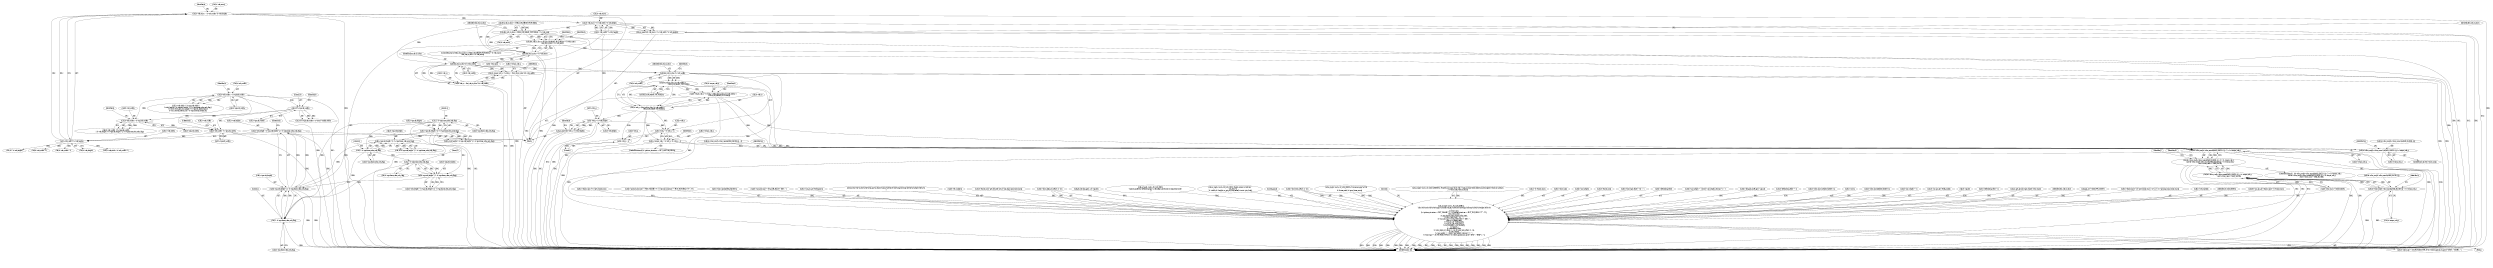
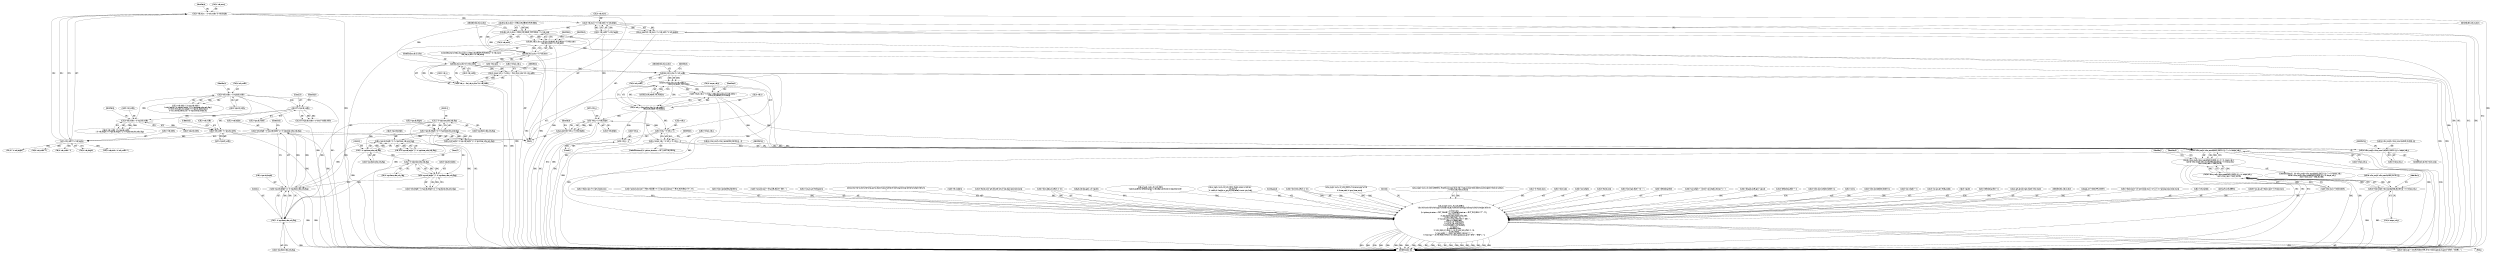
(638, 122) -> (637, 122)
(2227, 189) -> (2227, 189)
